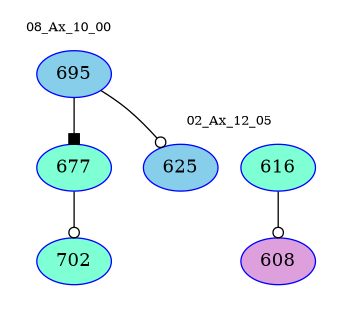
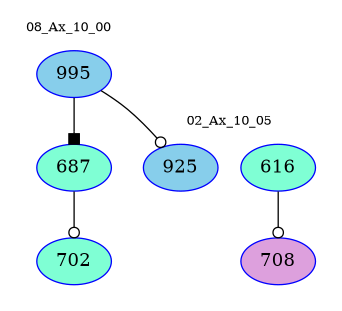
(74, 74) -> (74, 74)
(229, 122) -> (229, 122)
(74, 168) -> (74, 168)
(181, 168) -> (181, 168)
(278, 261) -> (278, 261)
